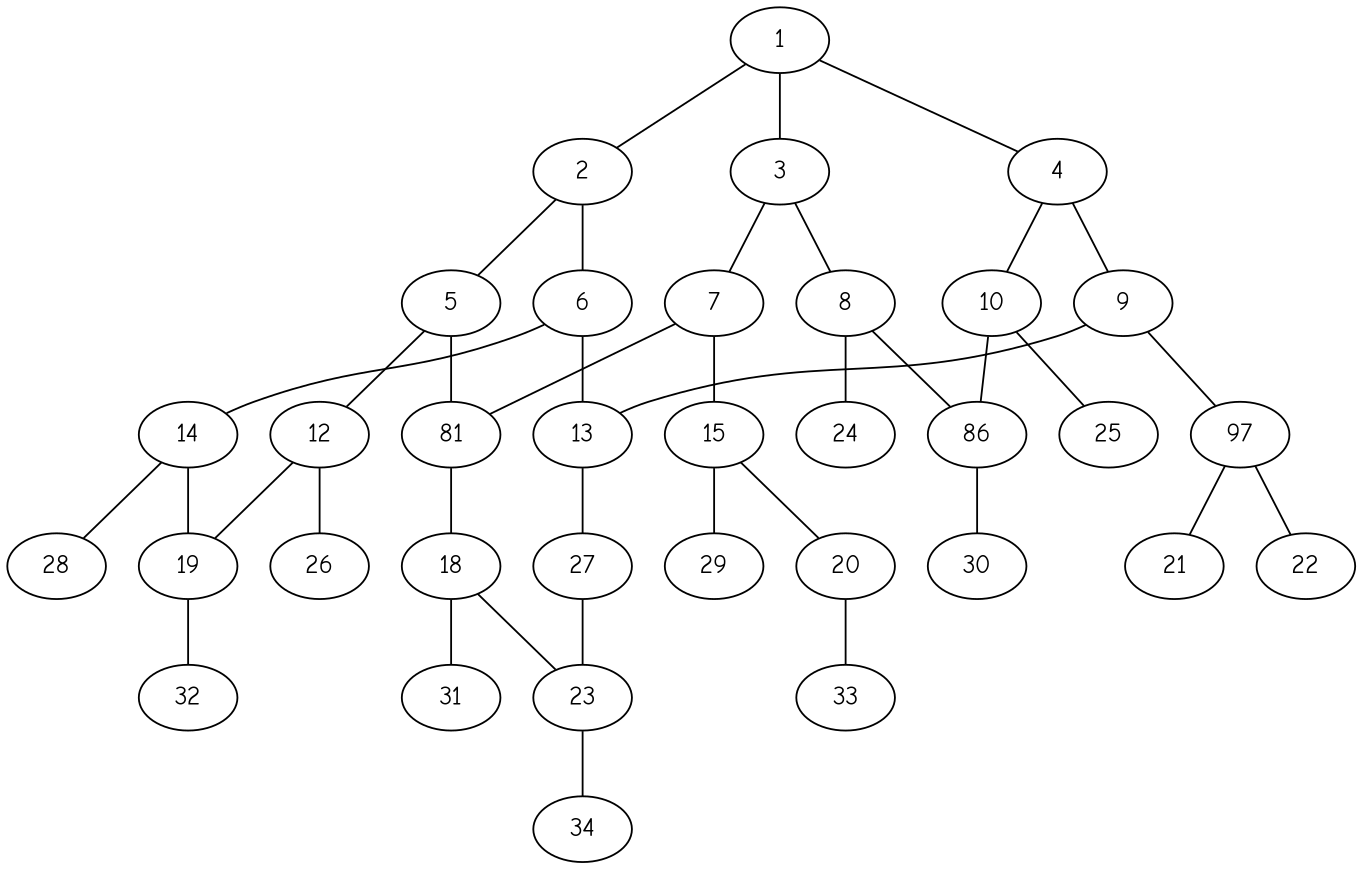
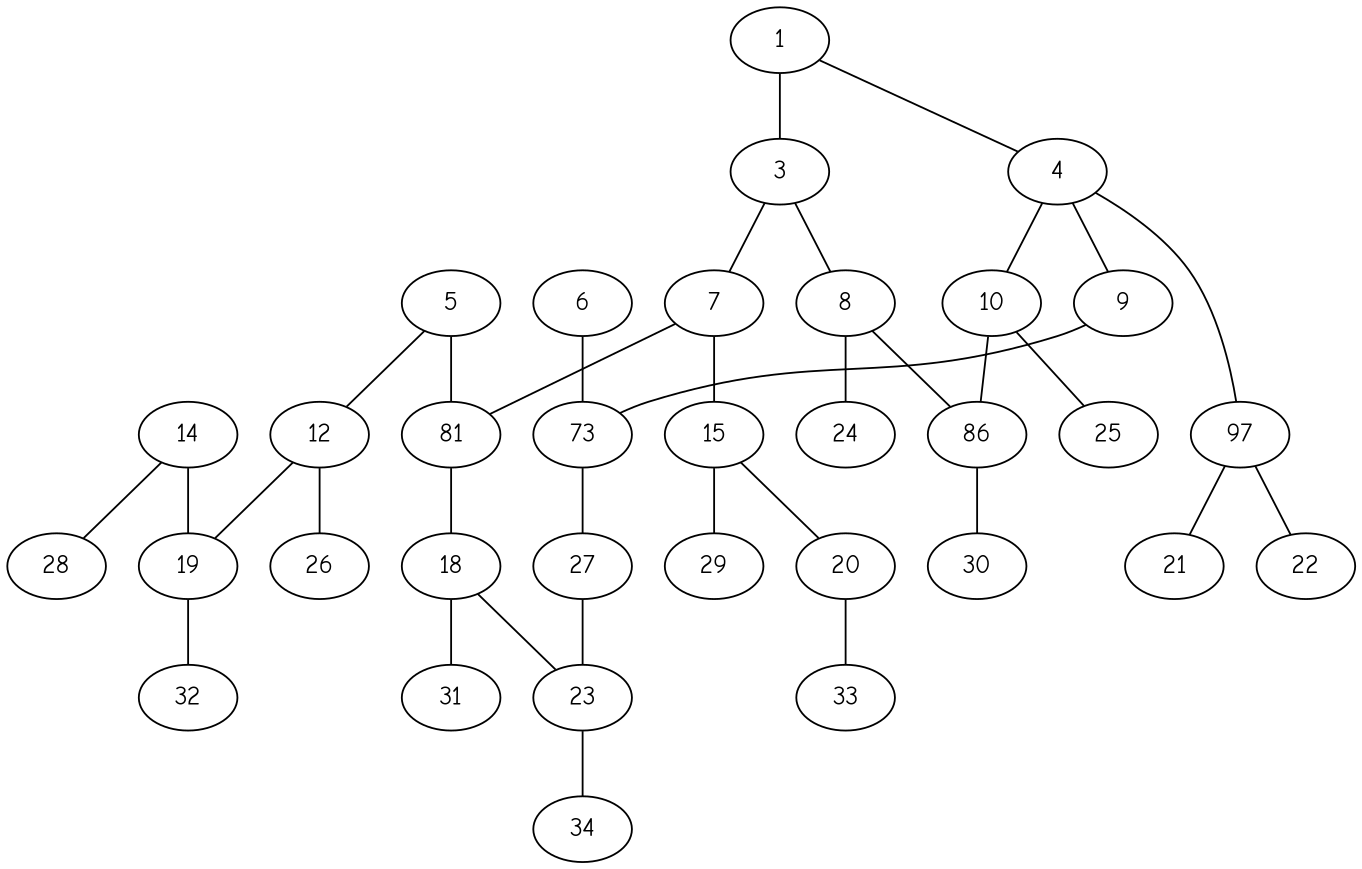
(583, 172) -> none
(410, 365) -> none
(1182, 369) -> (1194, 278)
(583, 435) -> (583, 435)
